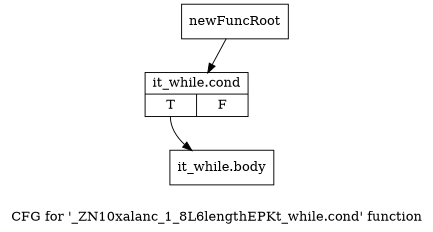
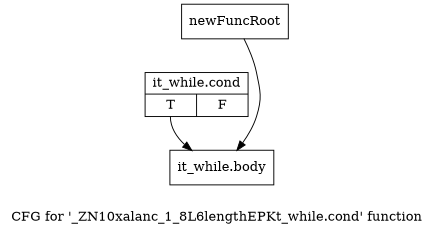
(219, 52) -> (260, 91)
